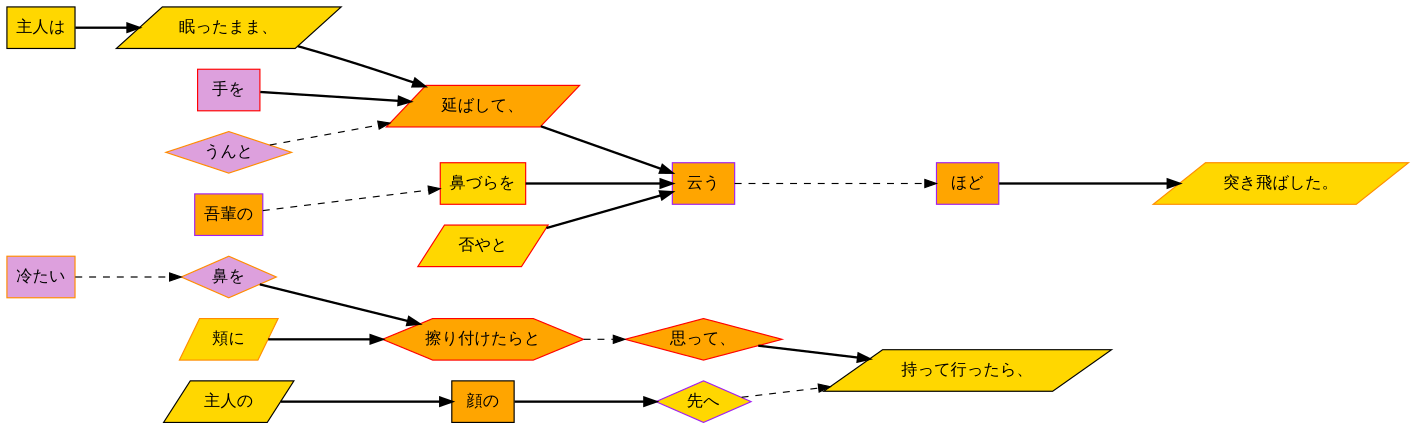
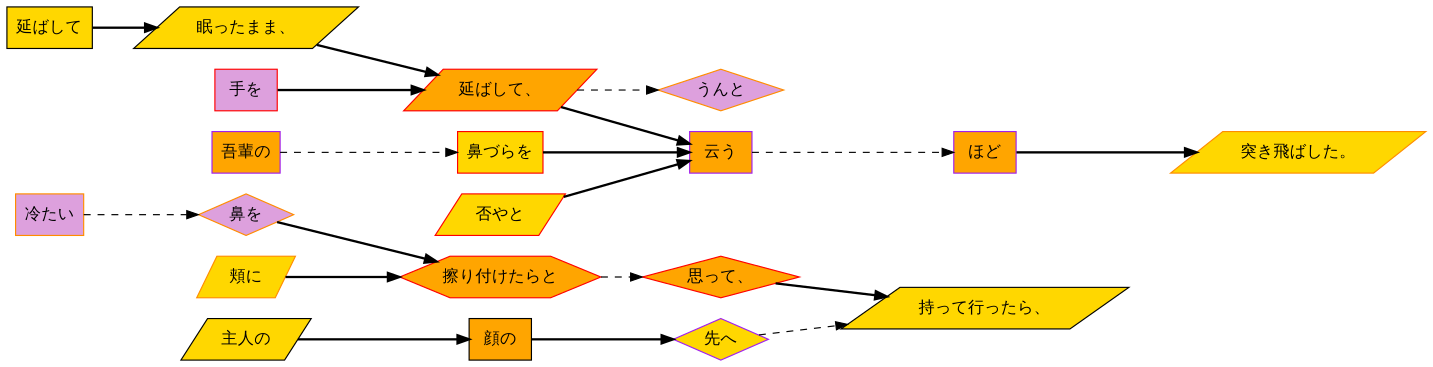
(41, 28) -> (50, 28)
(324, 135) -> (612, 90)
